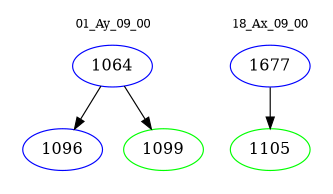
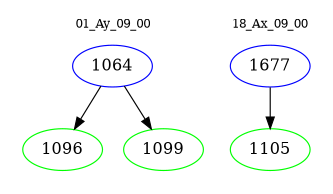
(63, 150) -> (63, 150)
